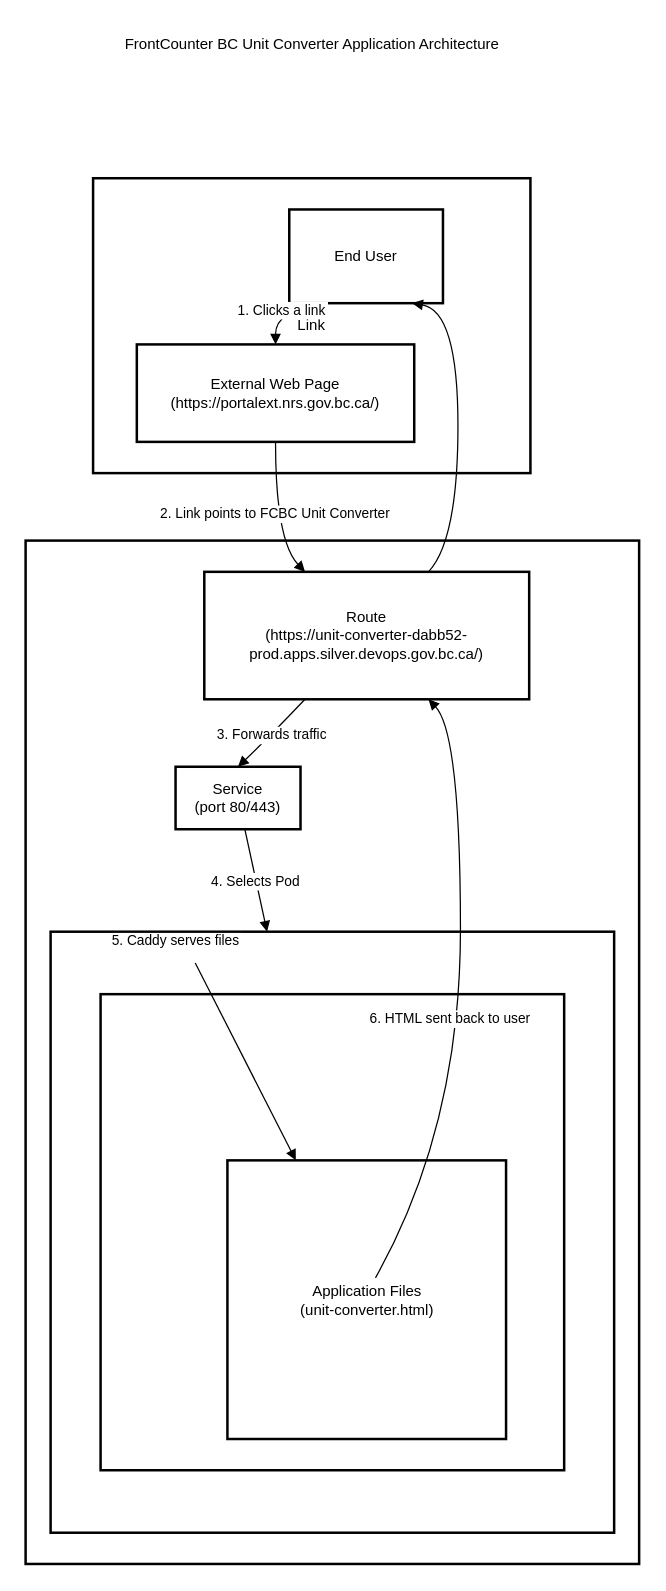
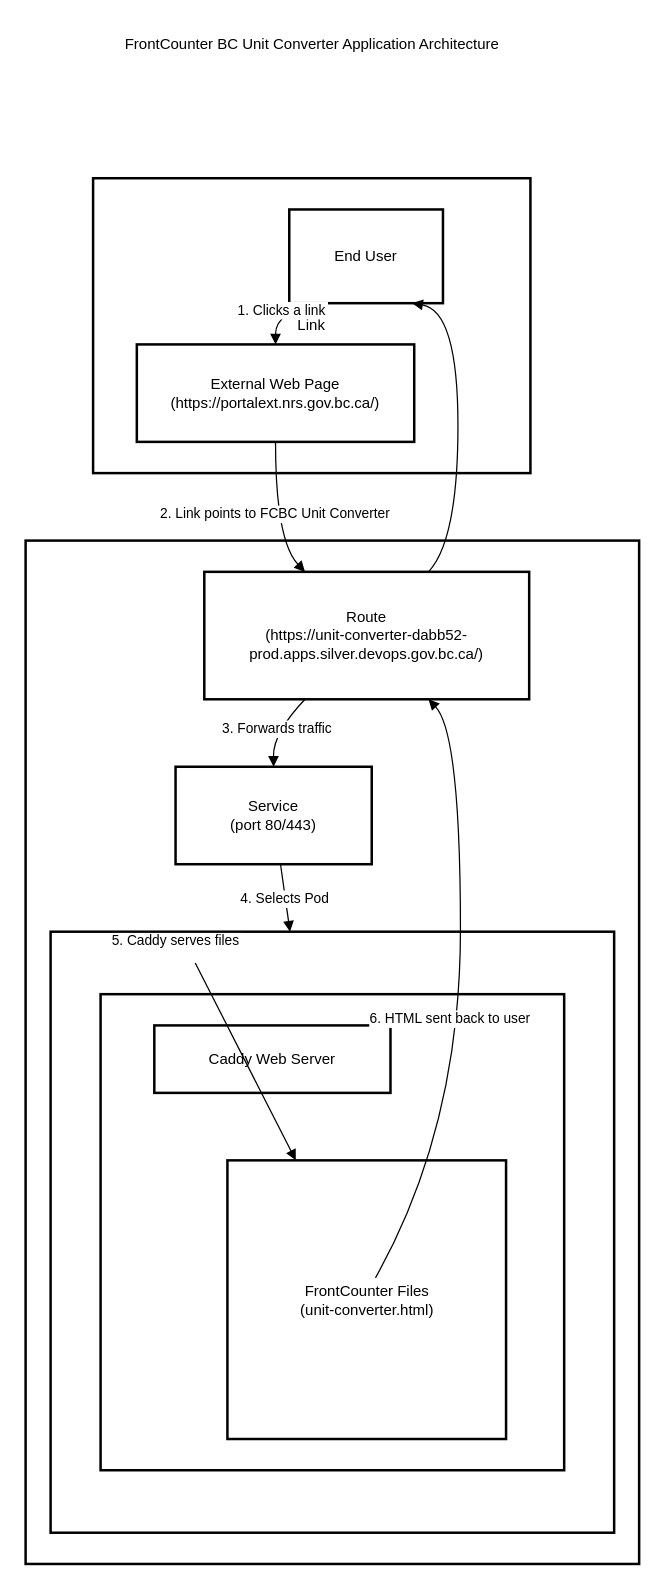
(238, 798) -> (274, 816)
none -> (273, 1059)
(368, 1301) -> (368, 1301)
